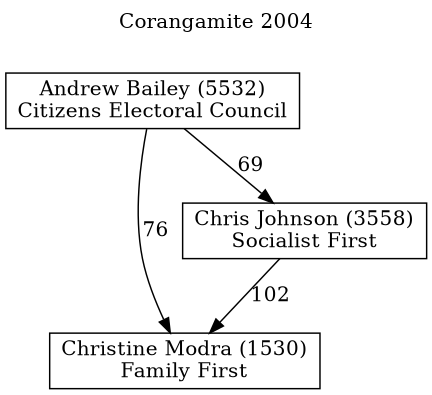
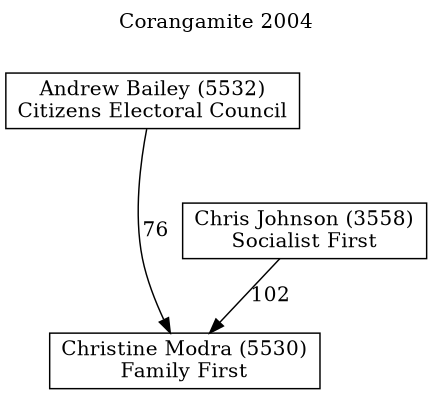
(223, 161) -> none
(185, 361) -> (185, 361)
